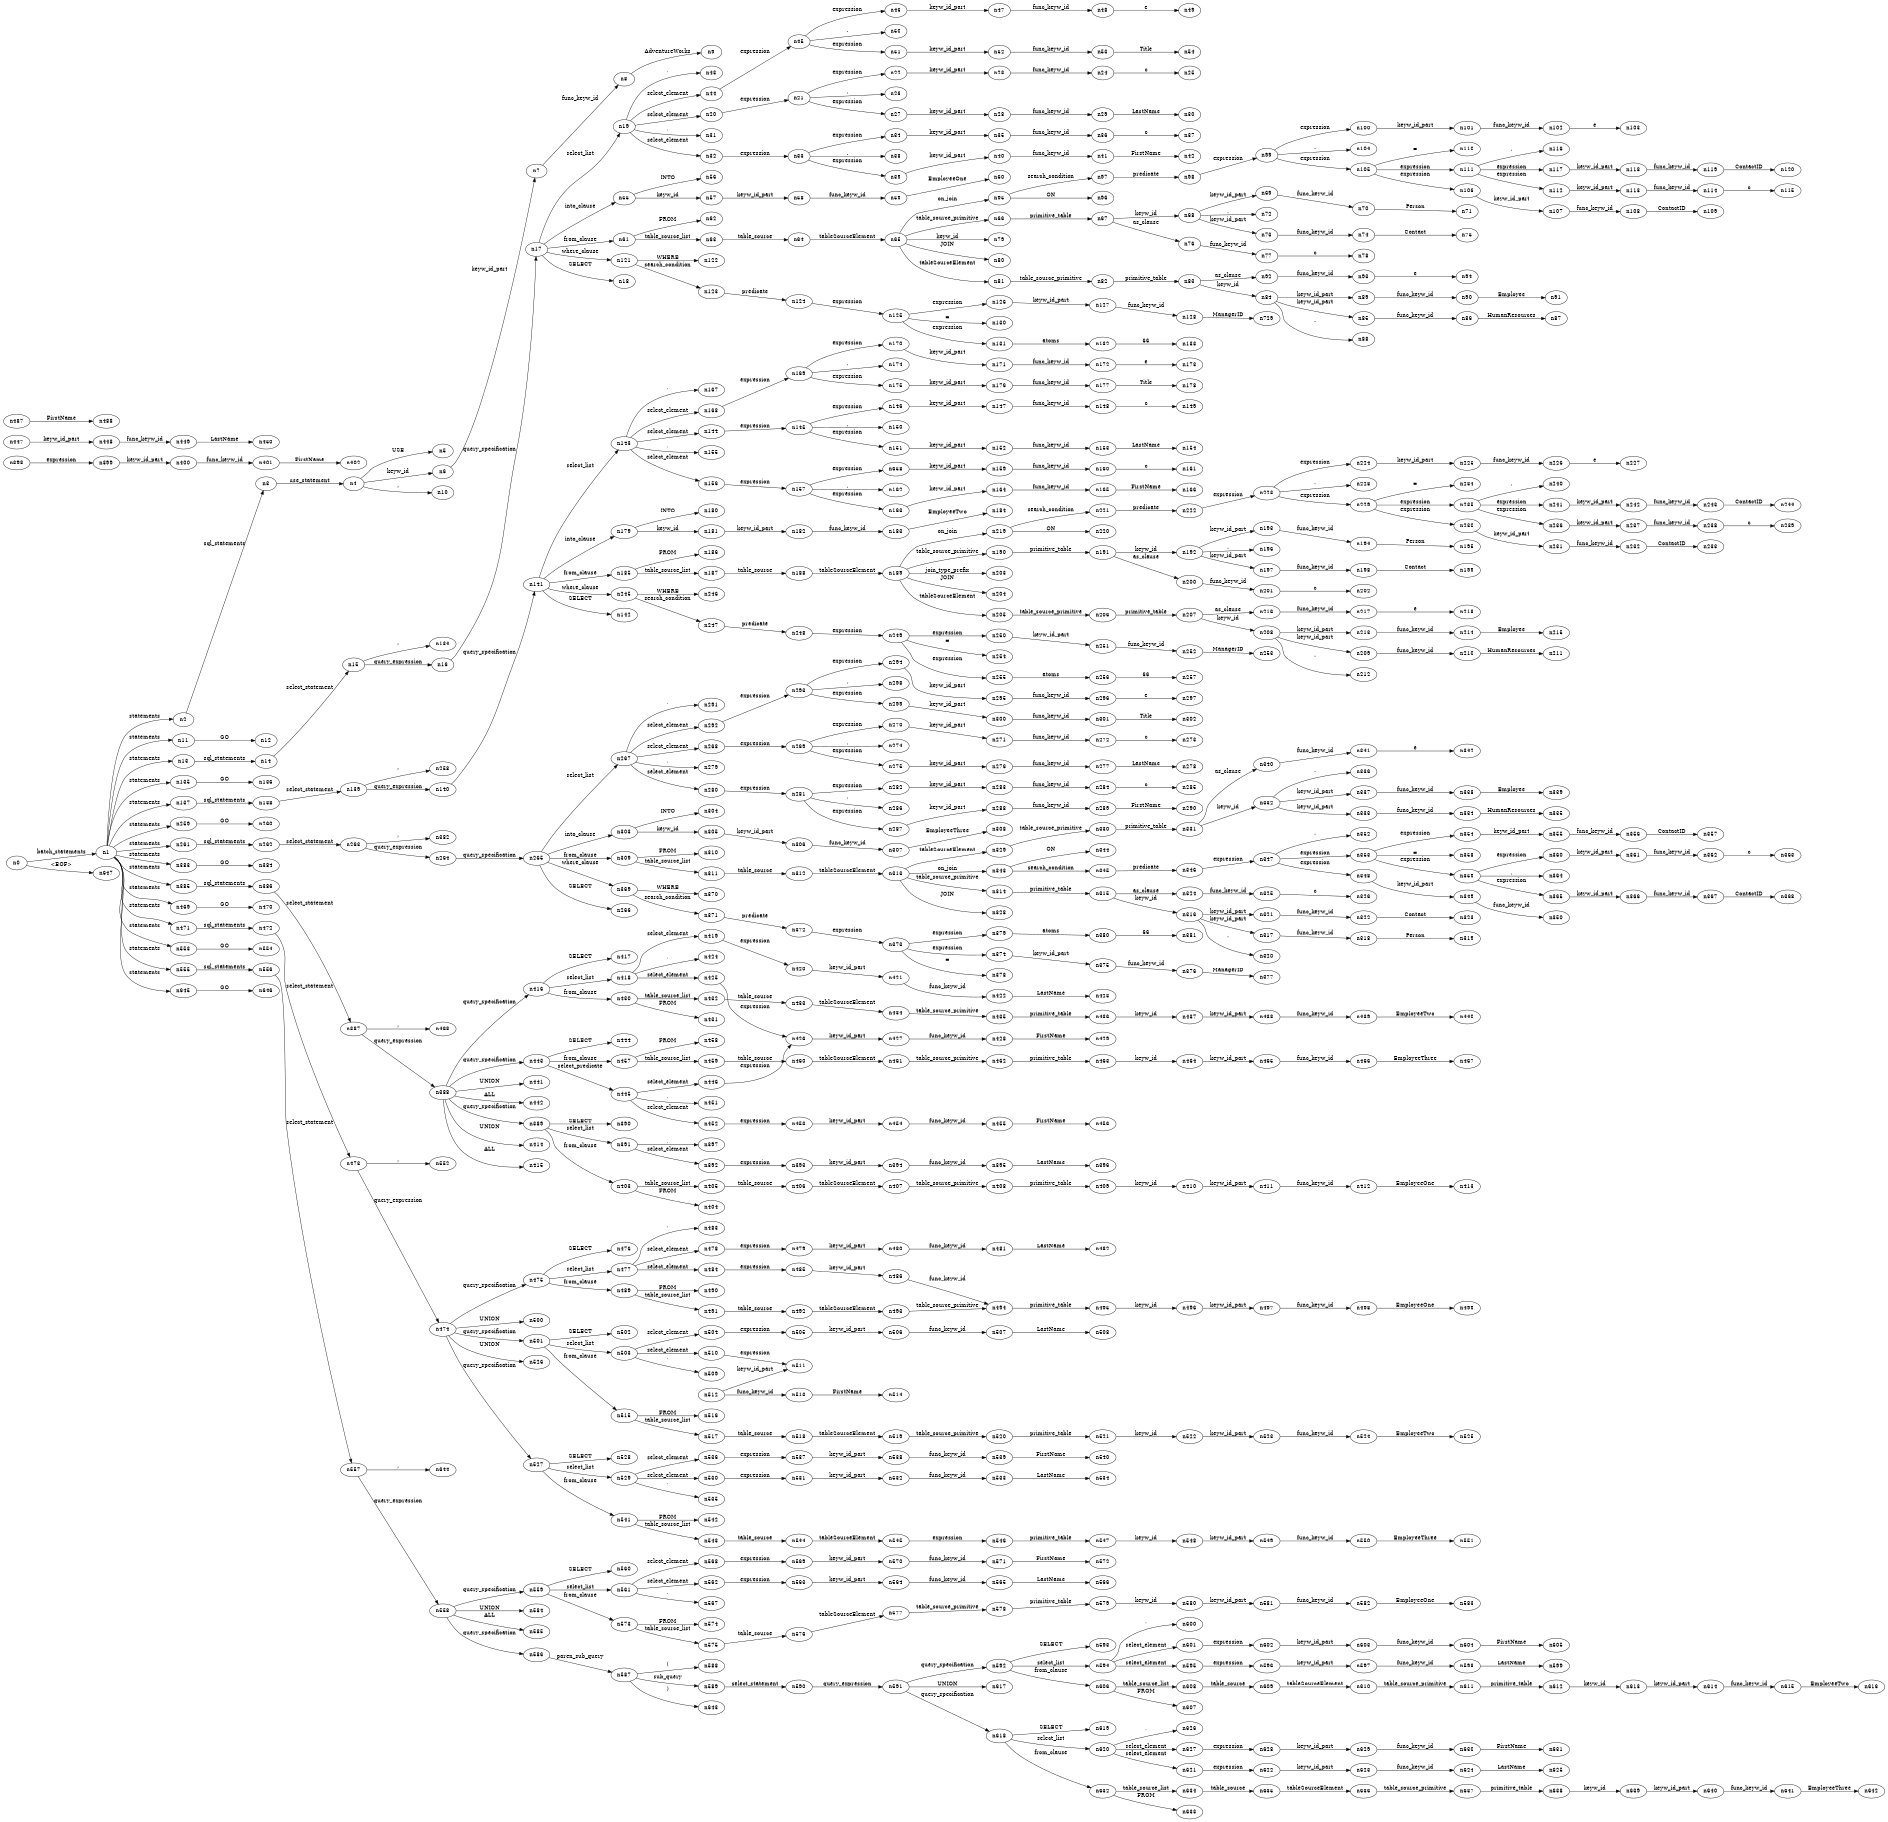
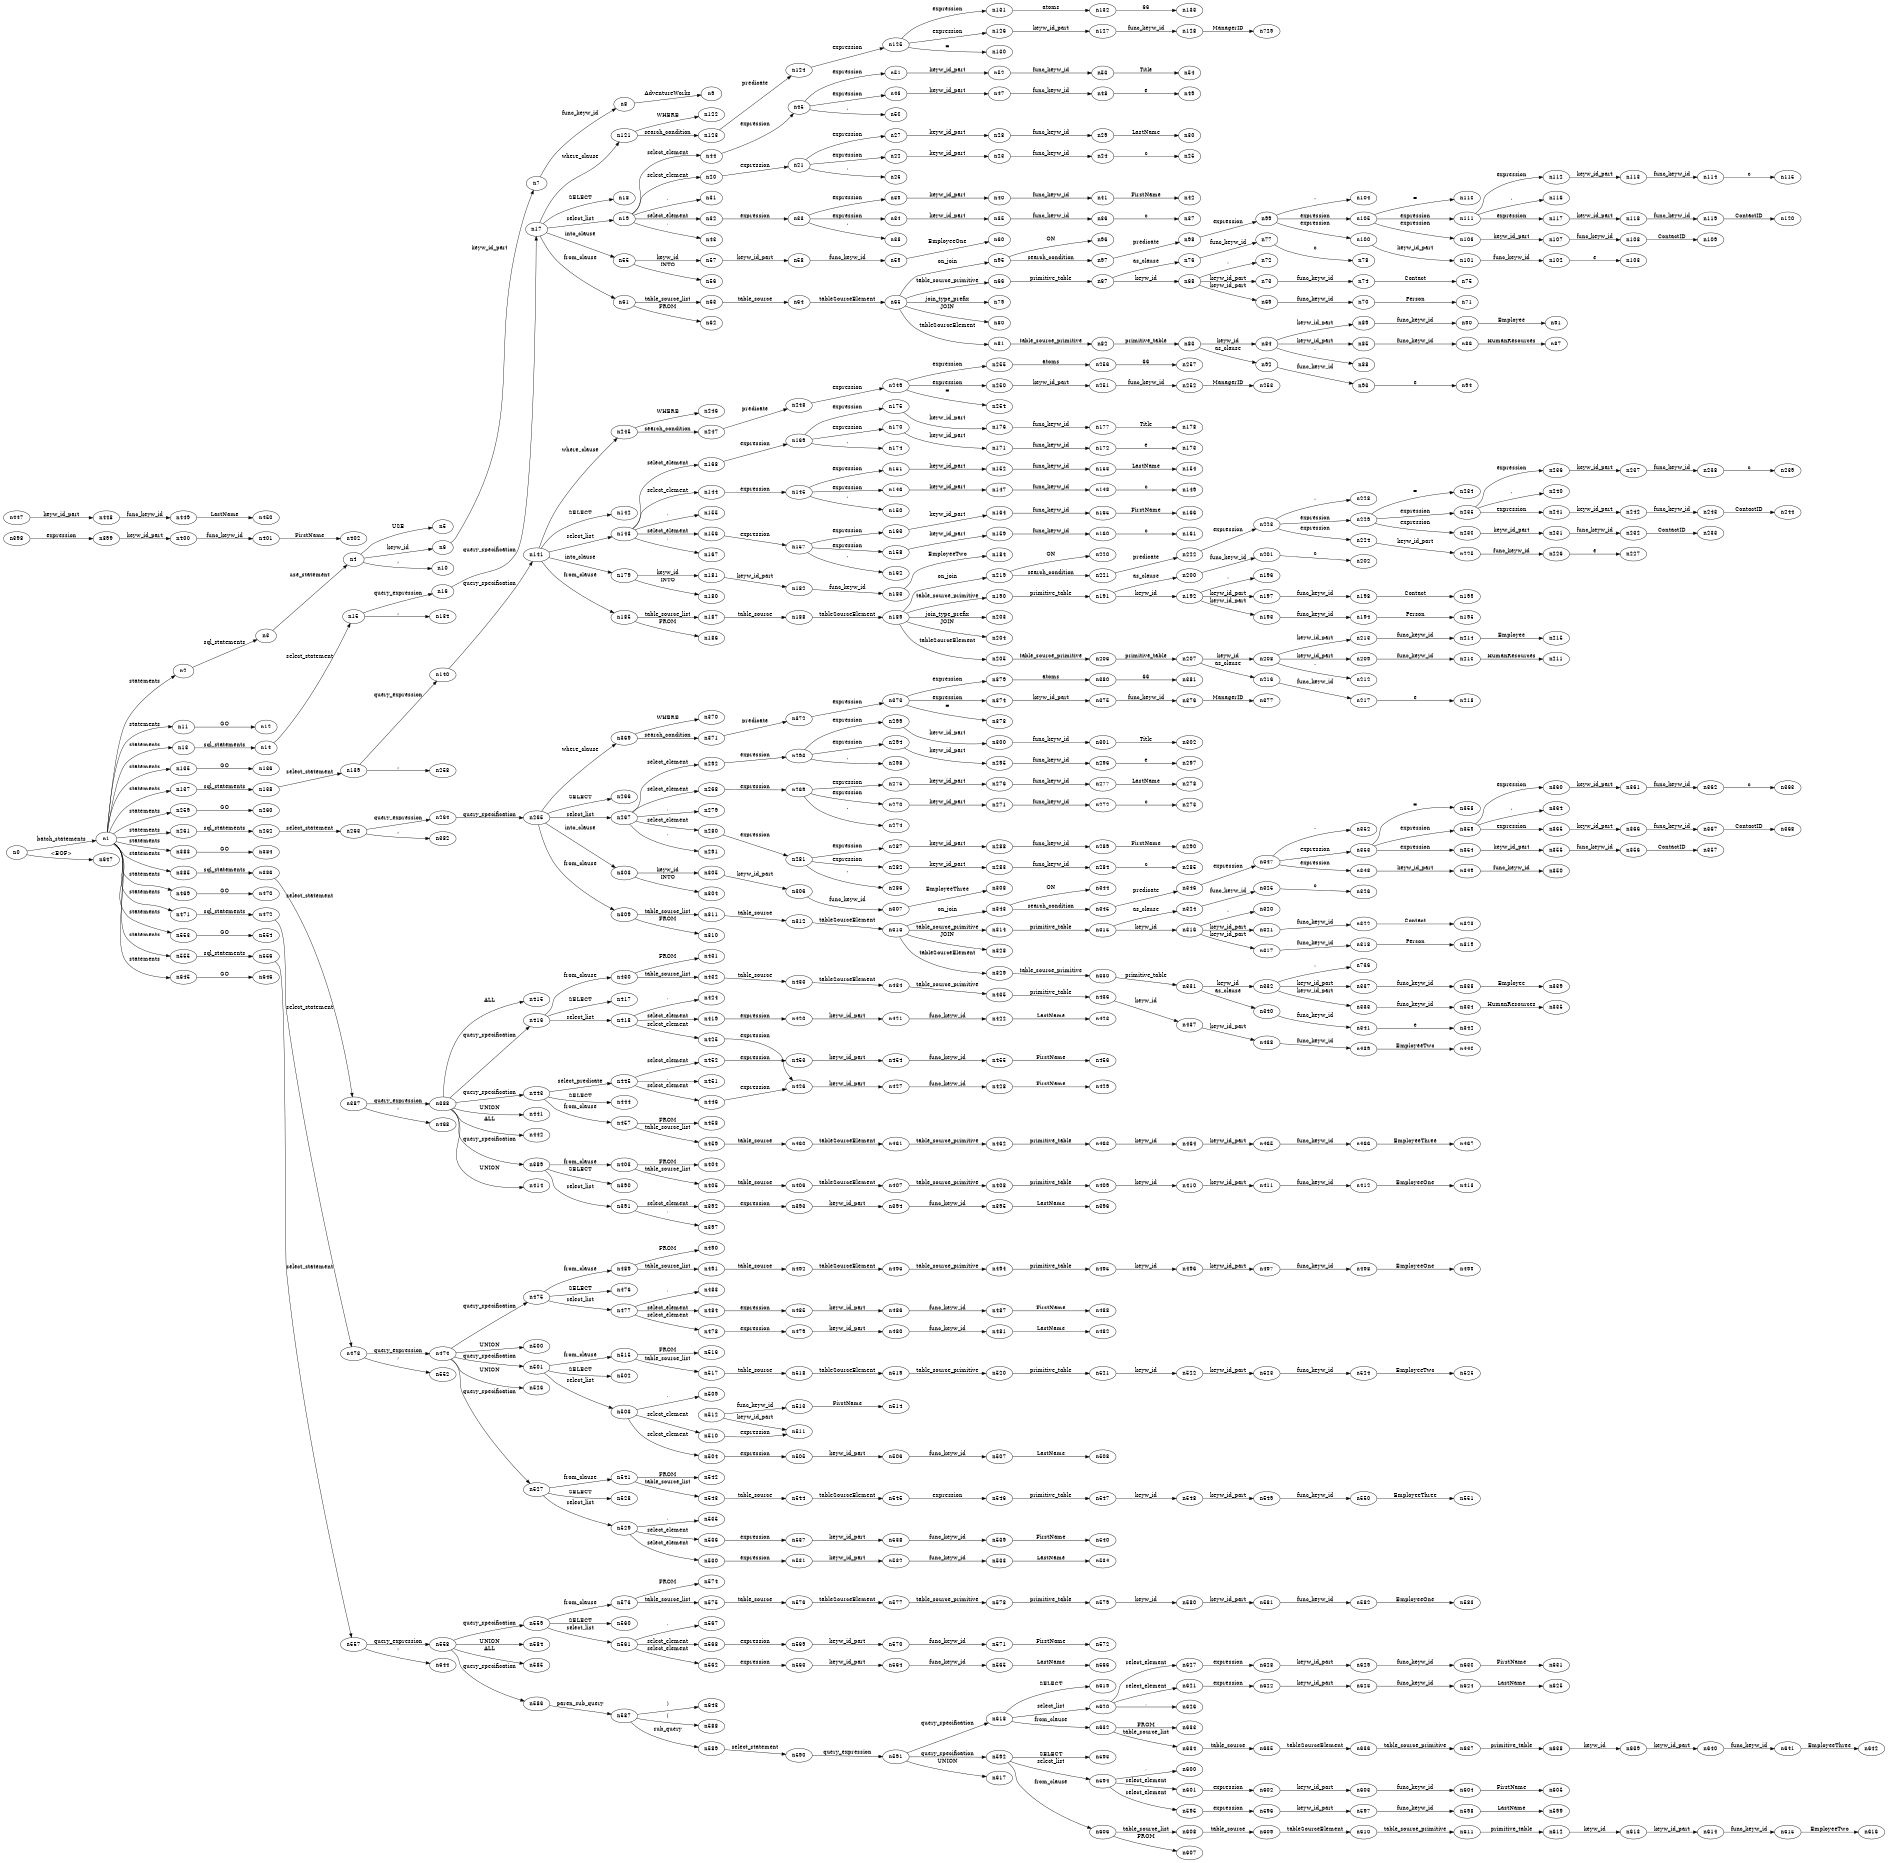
(948, 237) -> (948, 299)
(896, 469) -> (896, 553)
(1364, 772) -> (1364, 966)
(946, 1291) -> (946, 1311)
